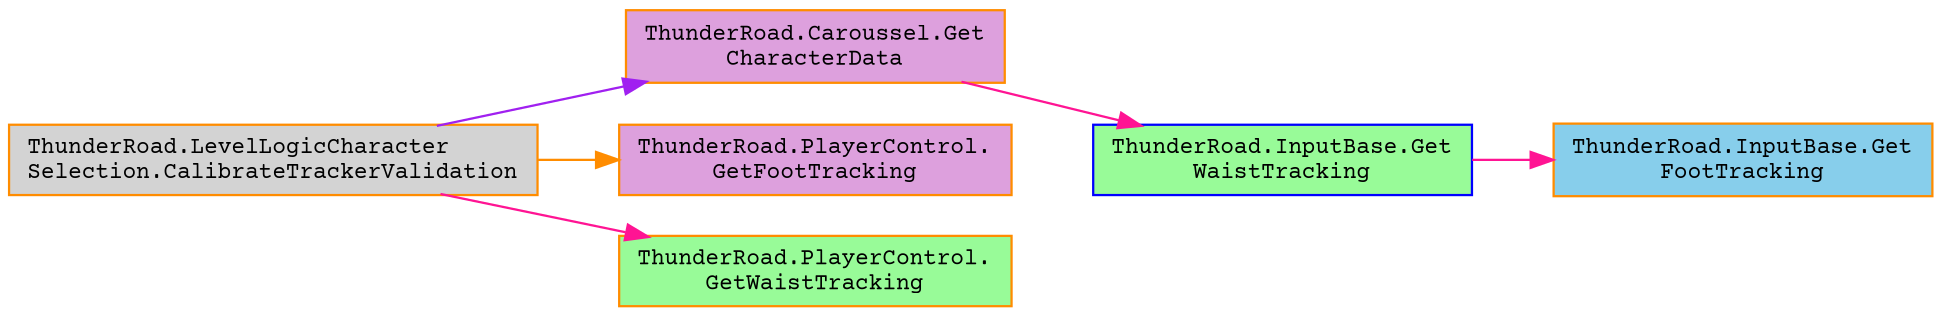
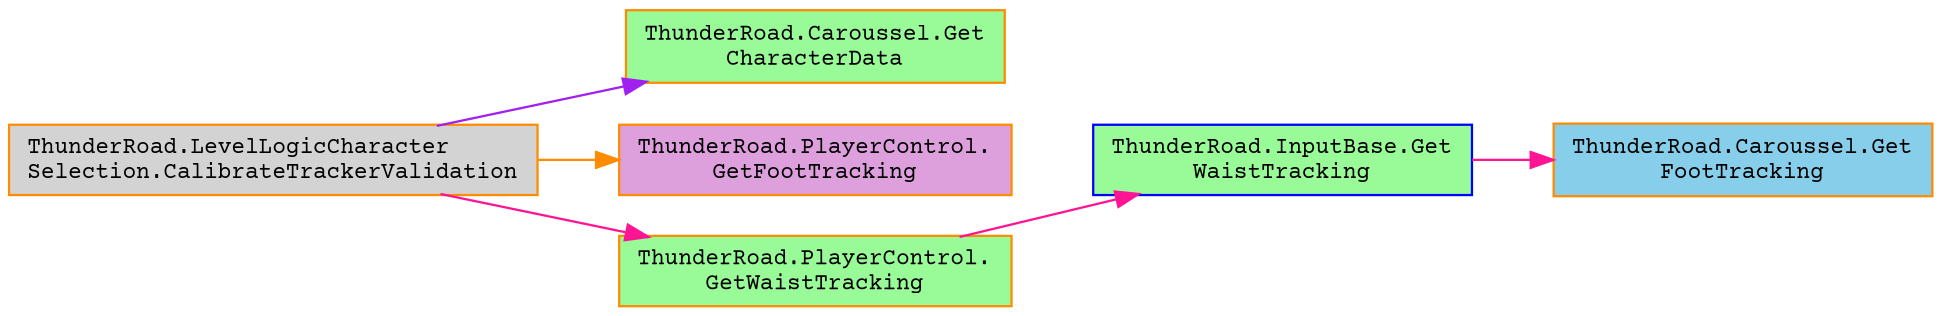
(815, 46) -> (815, 46)
(1040, 101) -> (1038, 218)
(1743, 160) -> (1743, 160)
